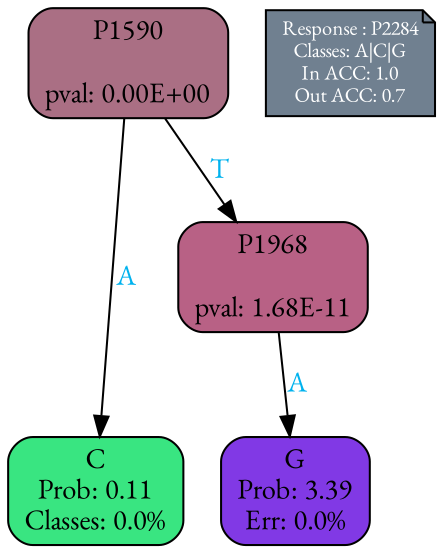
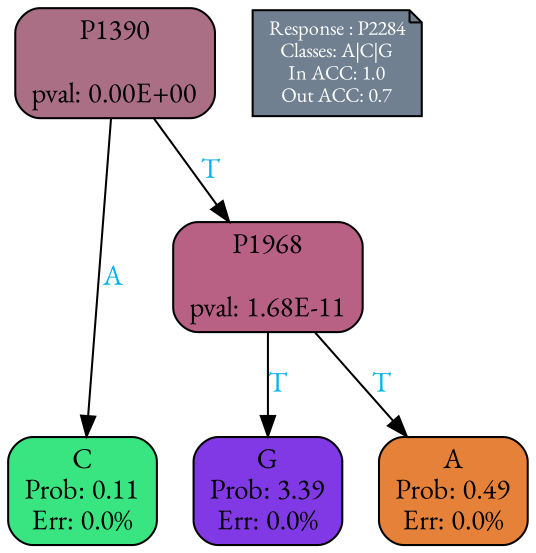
(128, 63) -> (115, 63)
(297, 384) -> (278, 384)
(96, 491) -> (83, 491)
none -> (453, 491)
